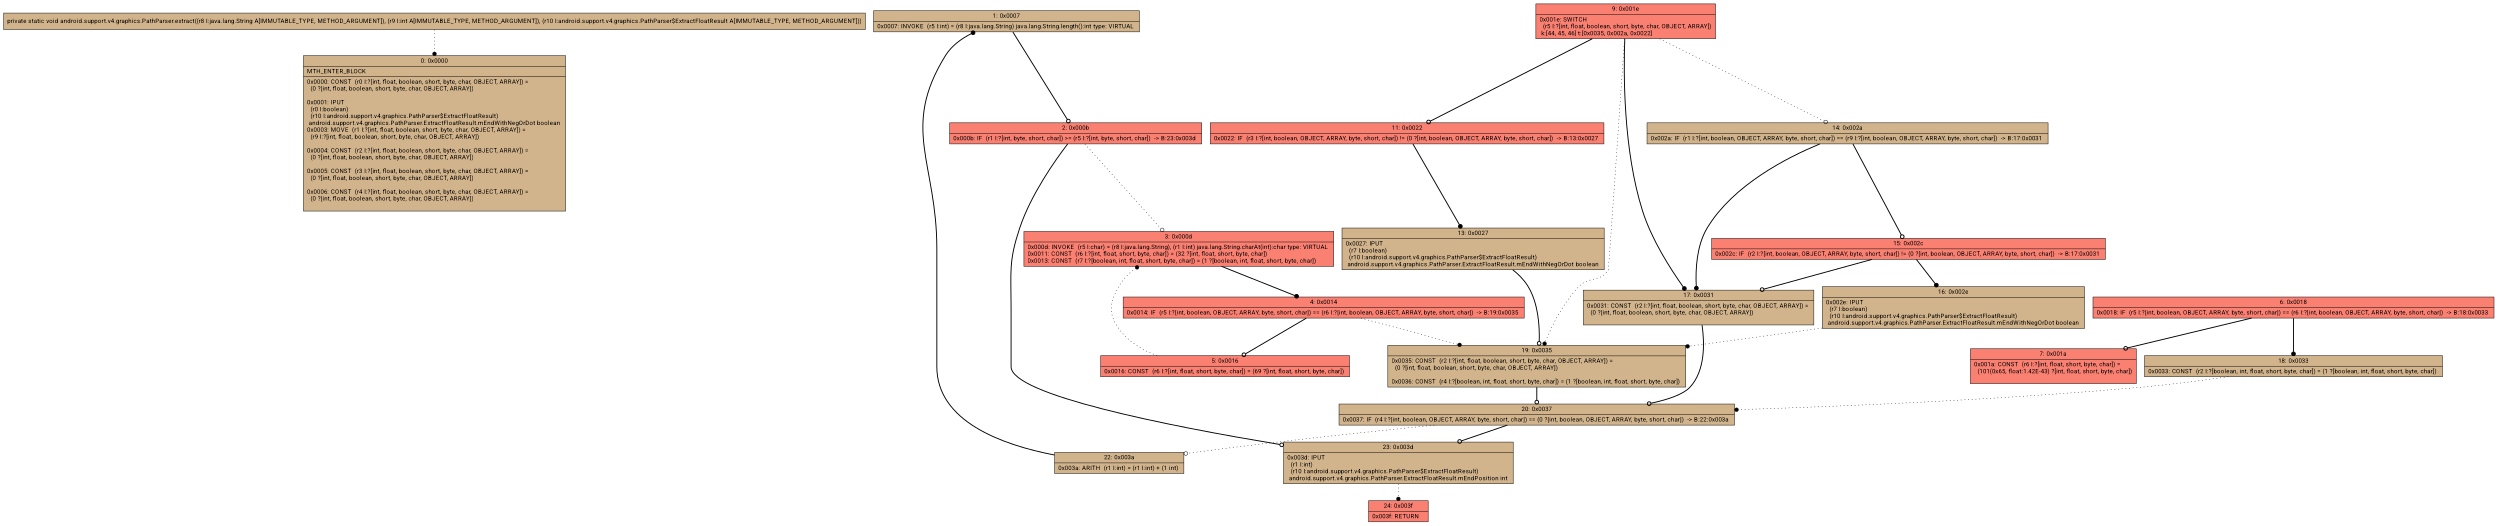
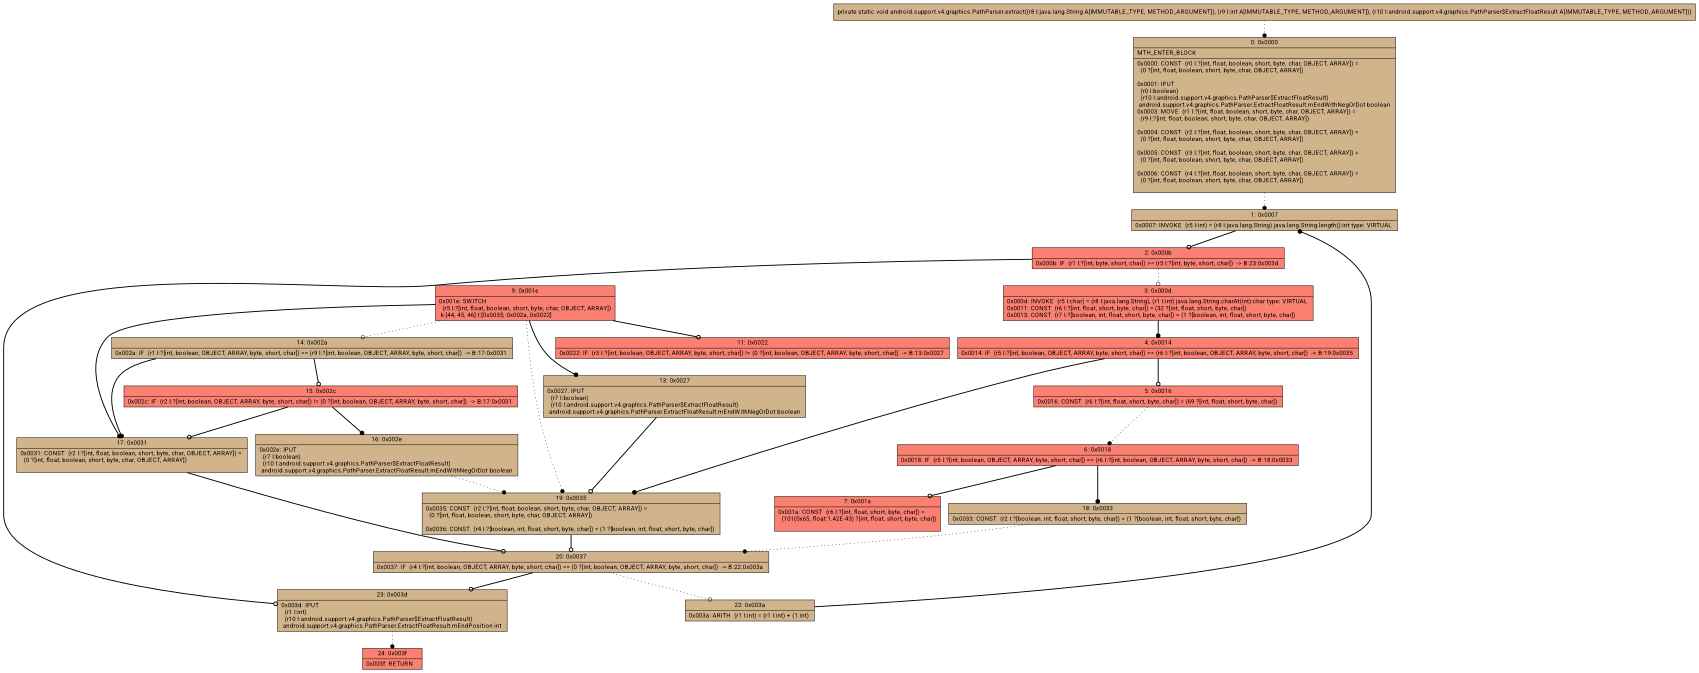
(1436, 184) -> (545, 353)
none -> (1265, 199)
(1113, 319) -> (1129, 425)
(1409, 331) -> (869, 420)
